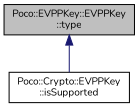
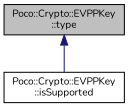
(69, 20) -> (64, 20)
